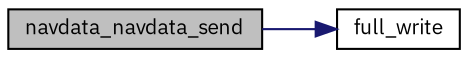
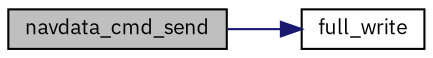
(135, 29) -> (118, 29)
